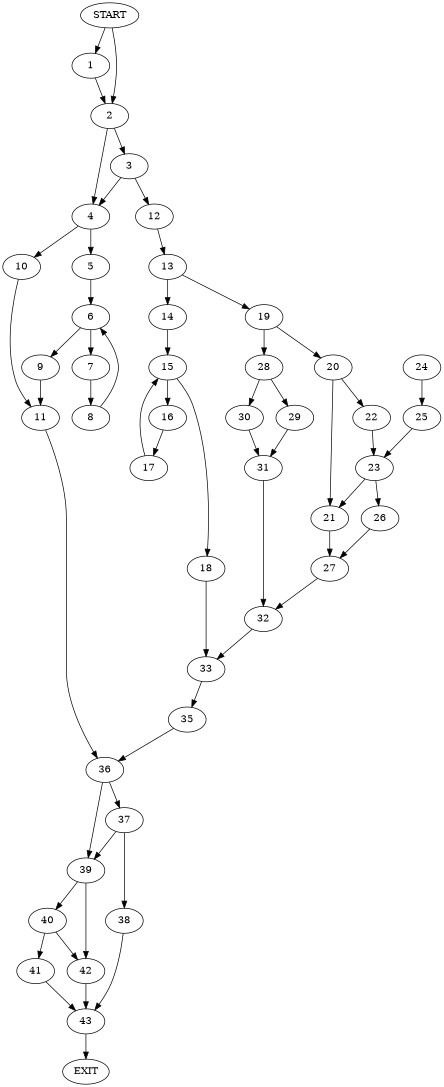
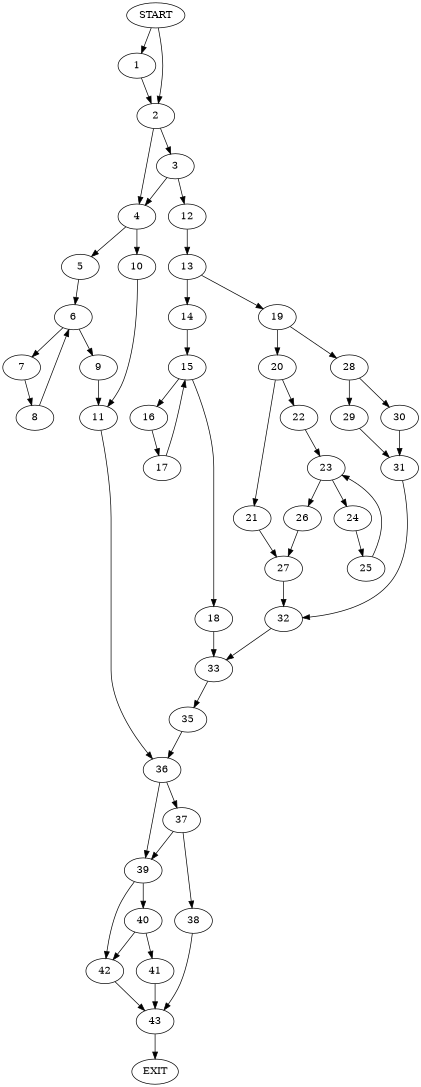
(354, 491) -> (338, 490)
